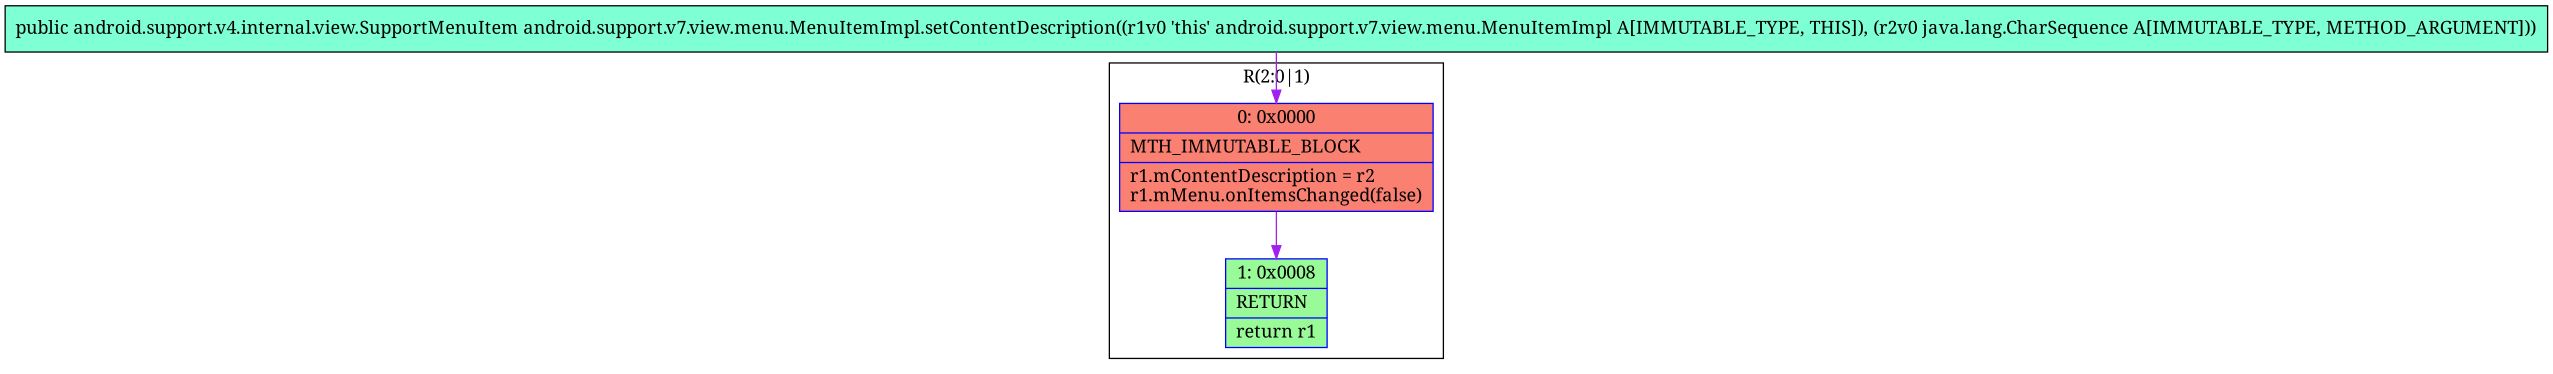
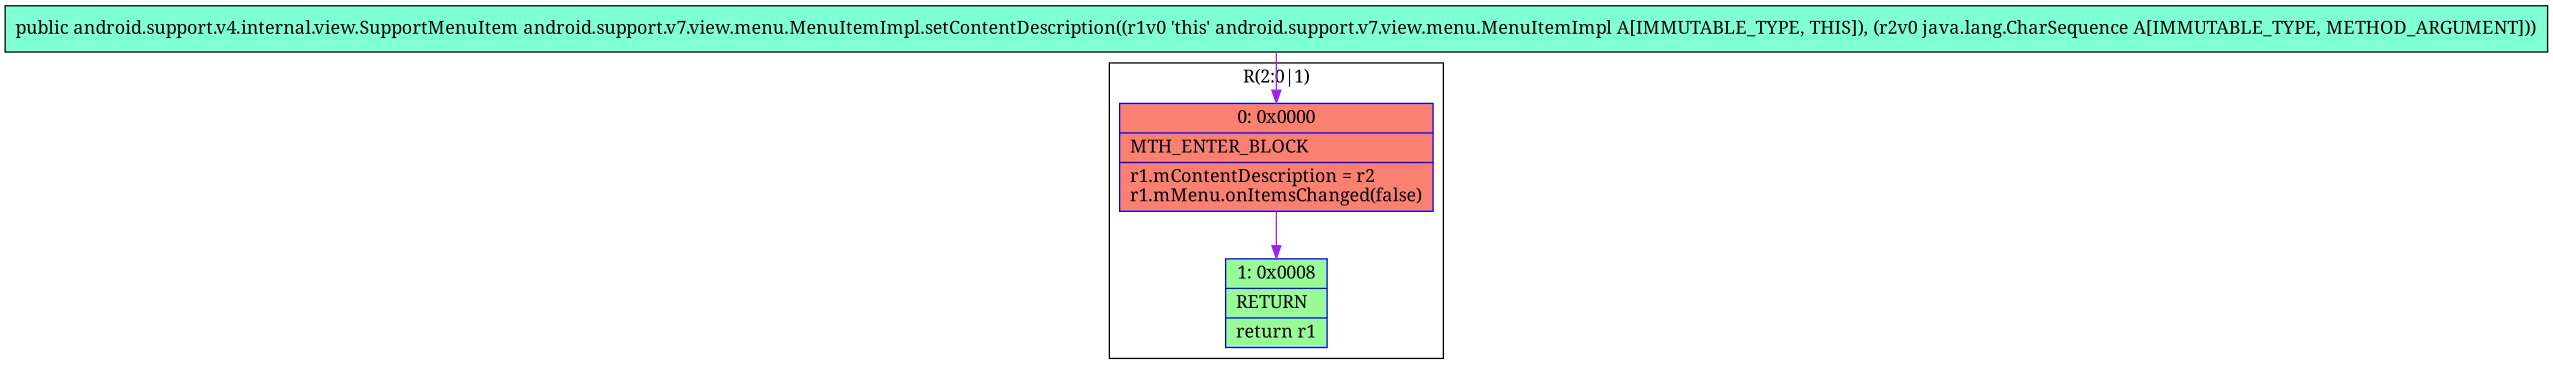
(1246, 147) -> (1219, 147)
